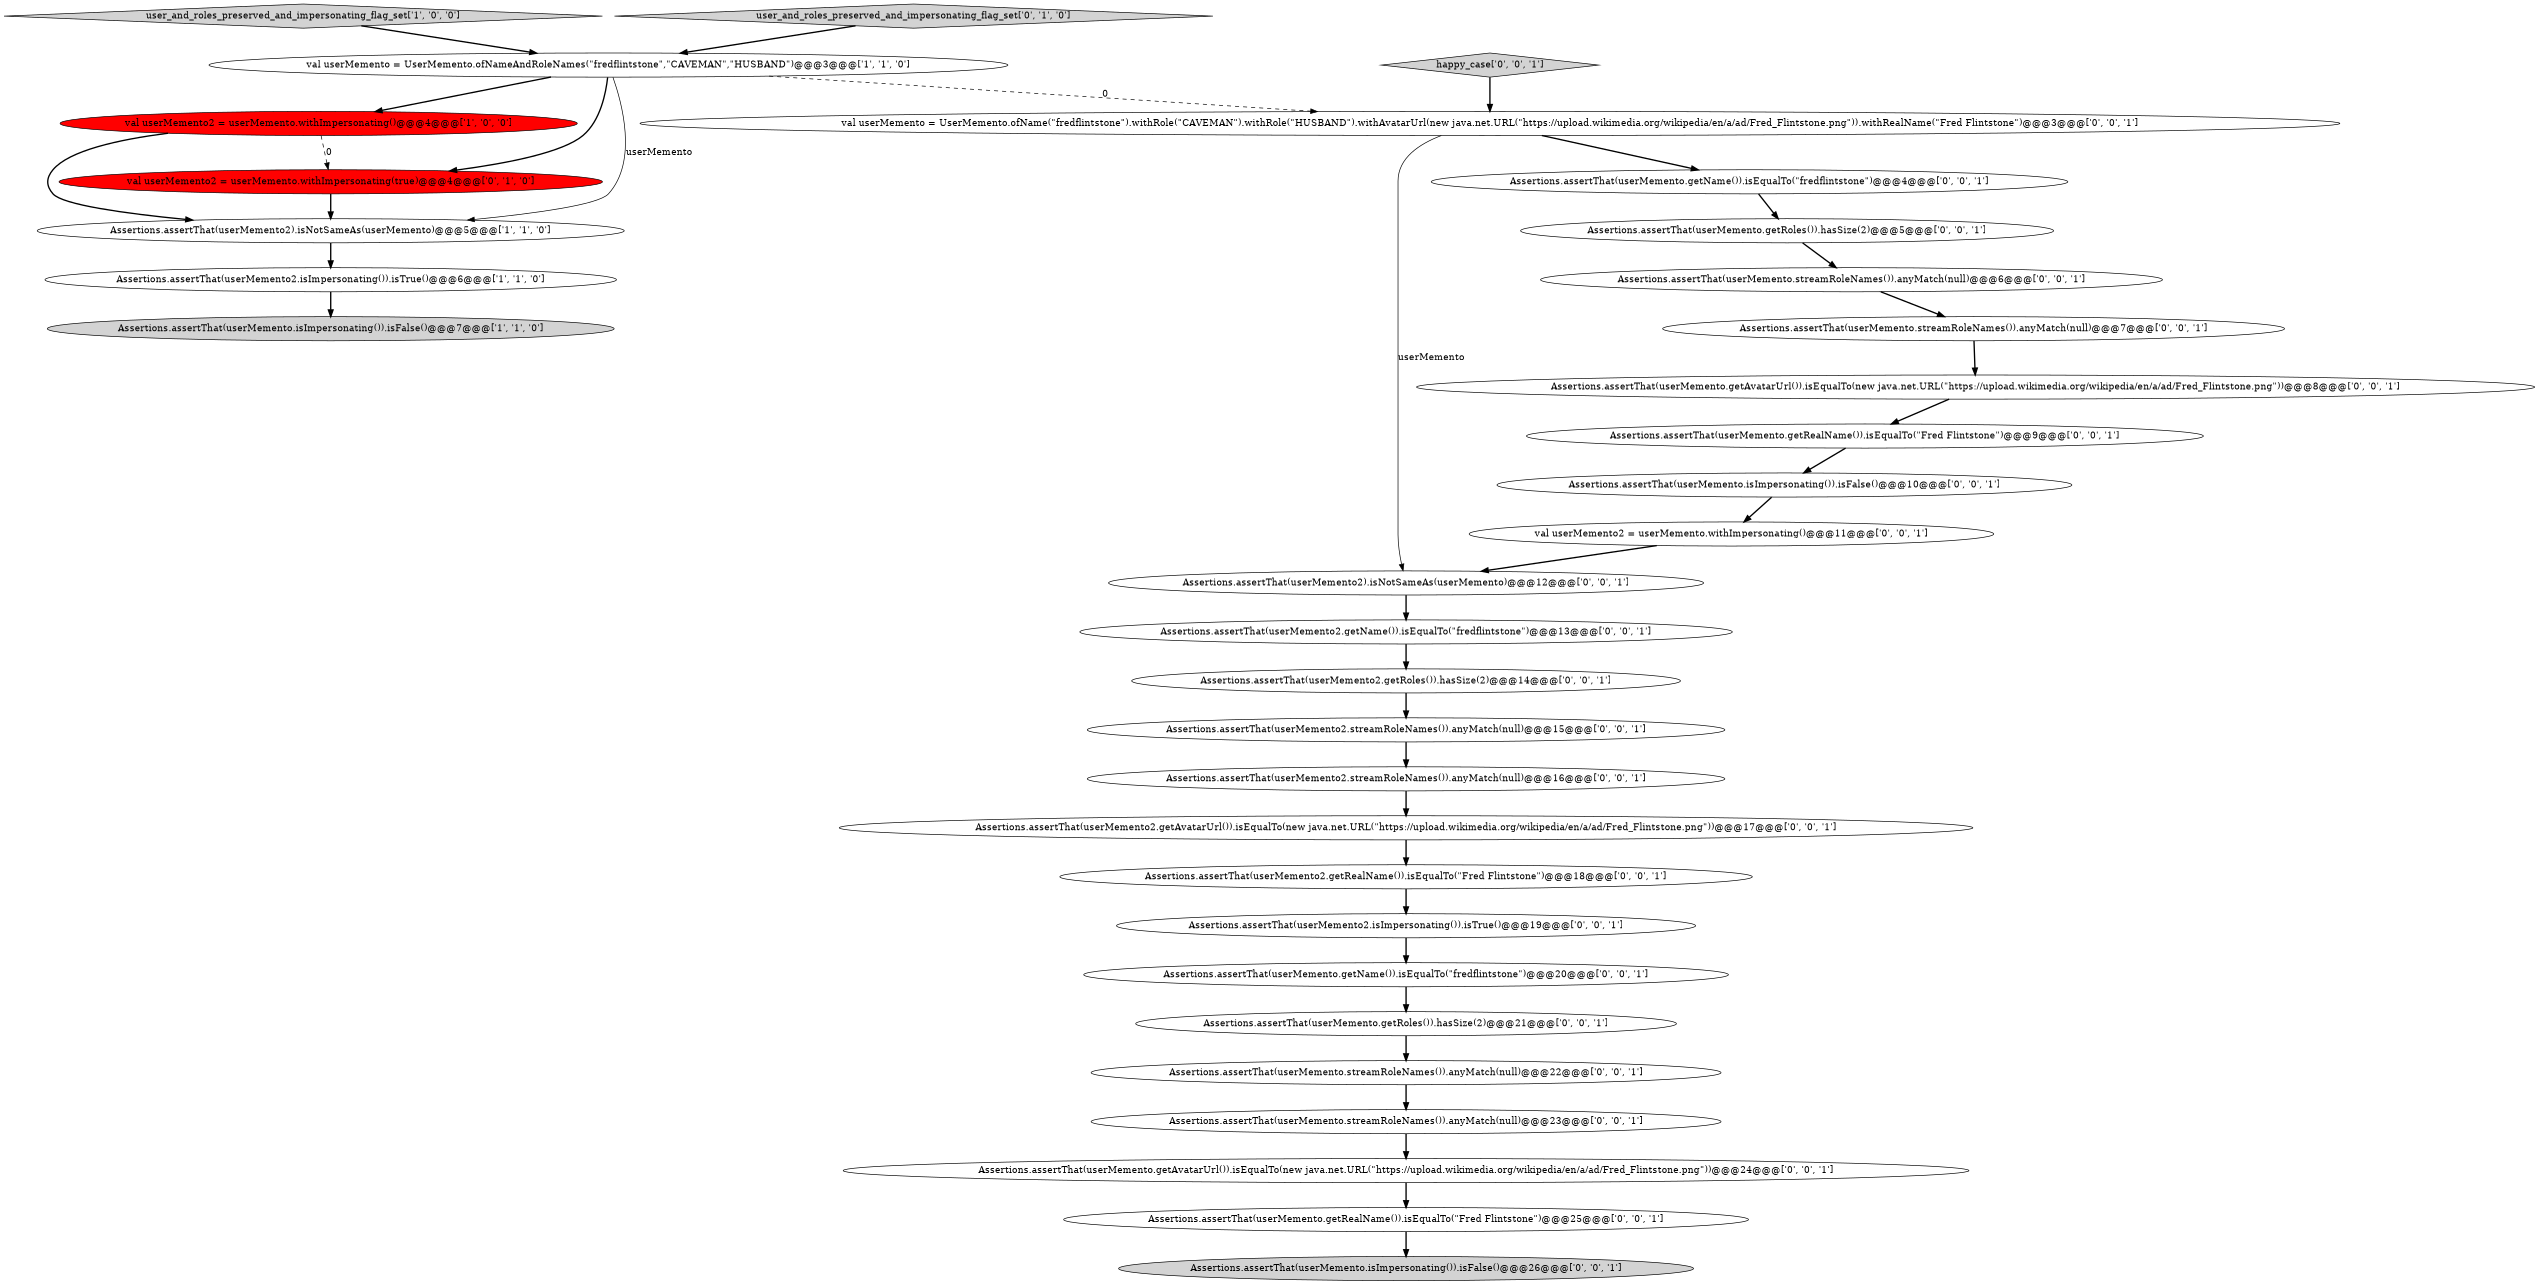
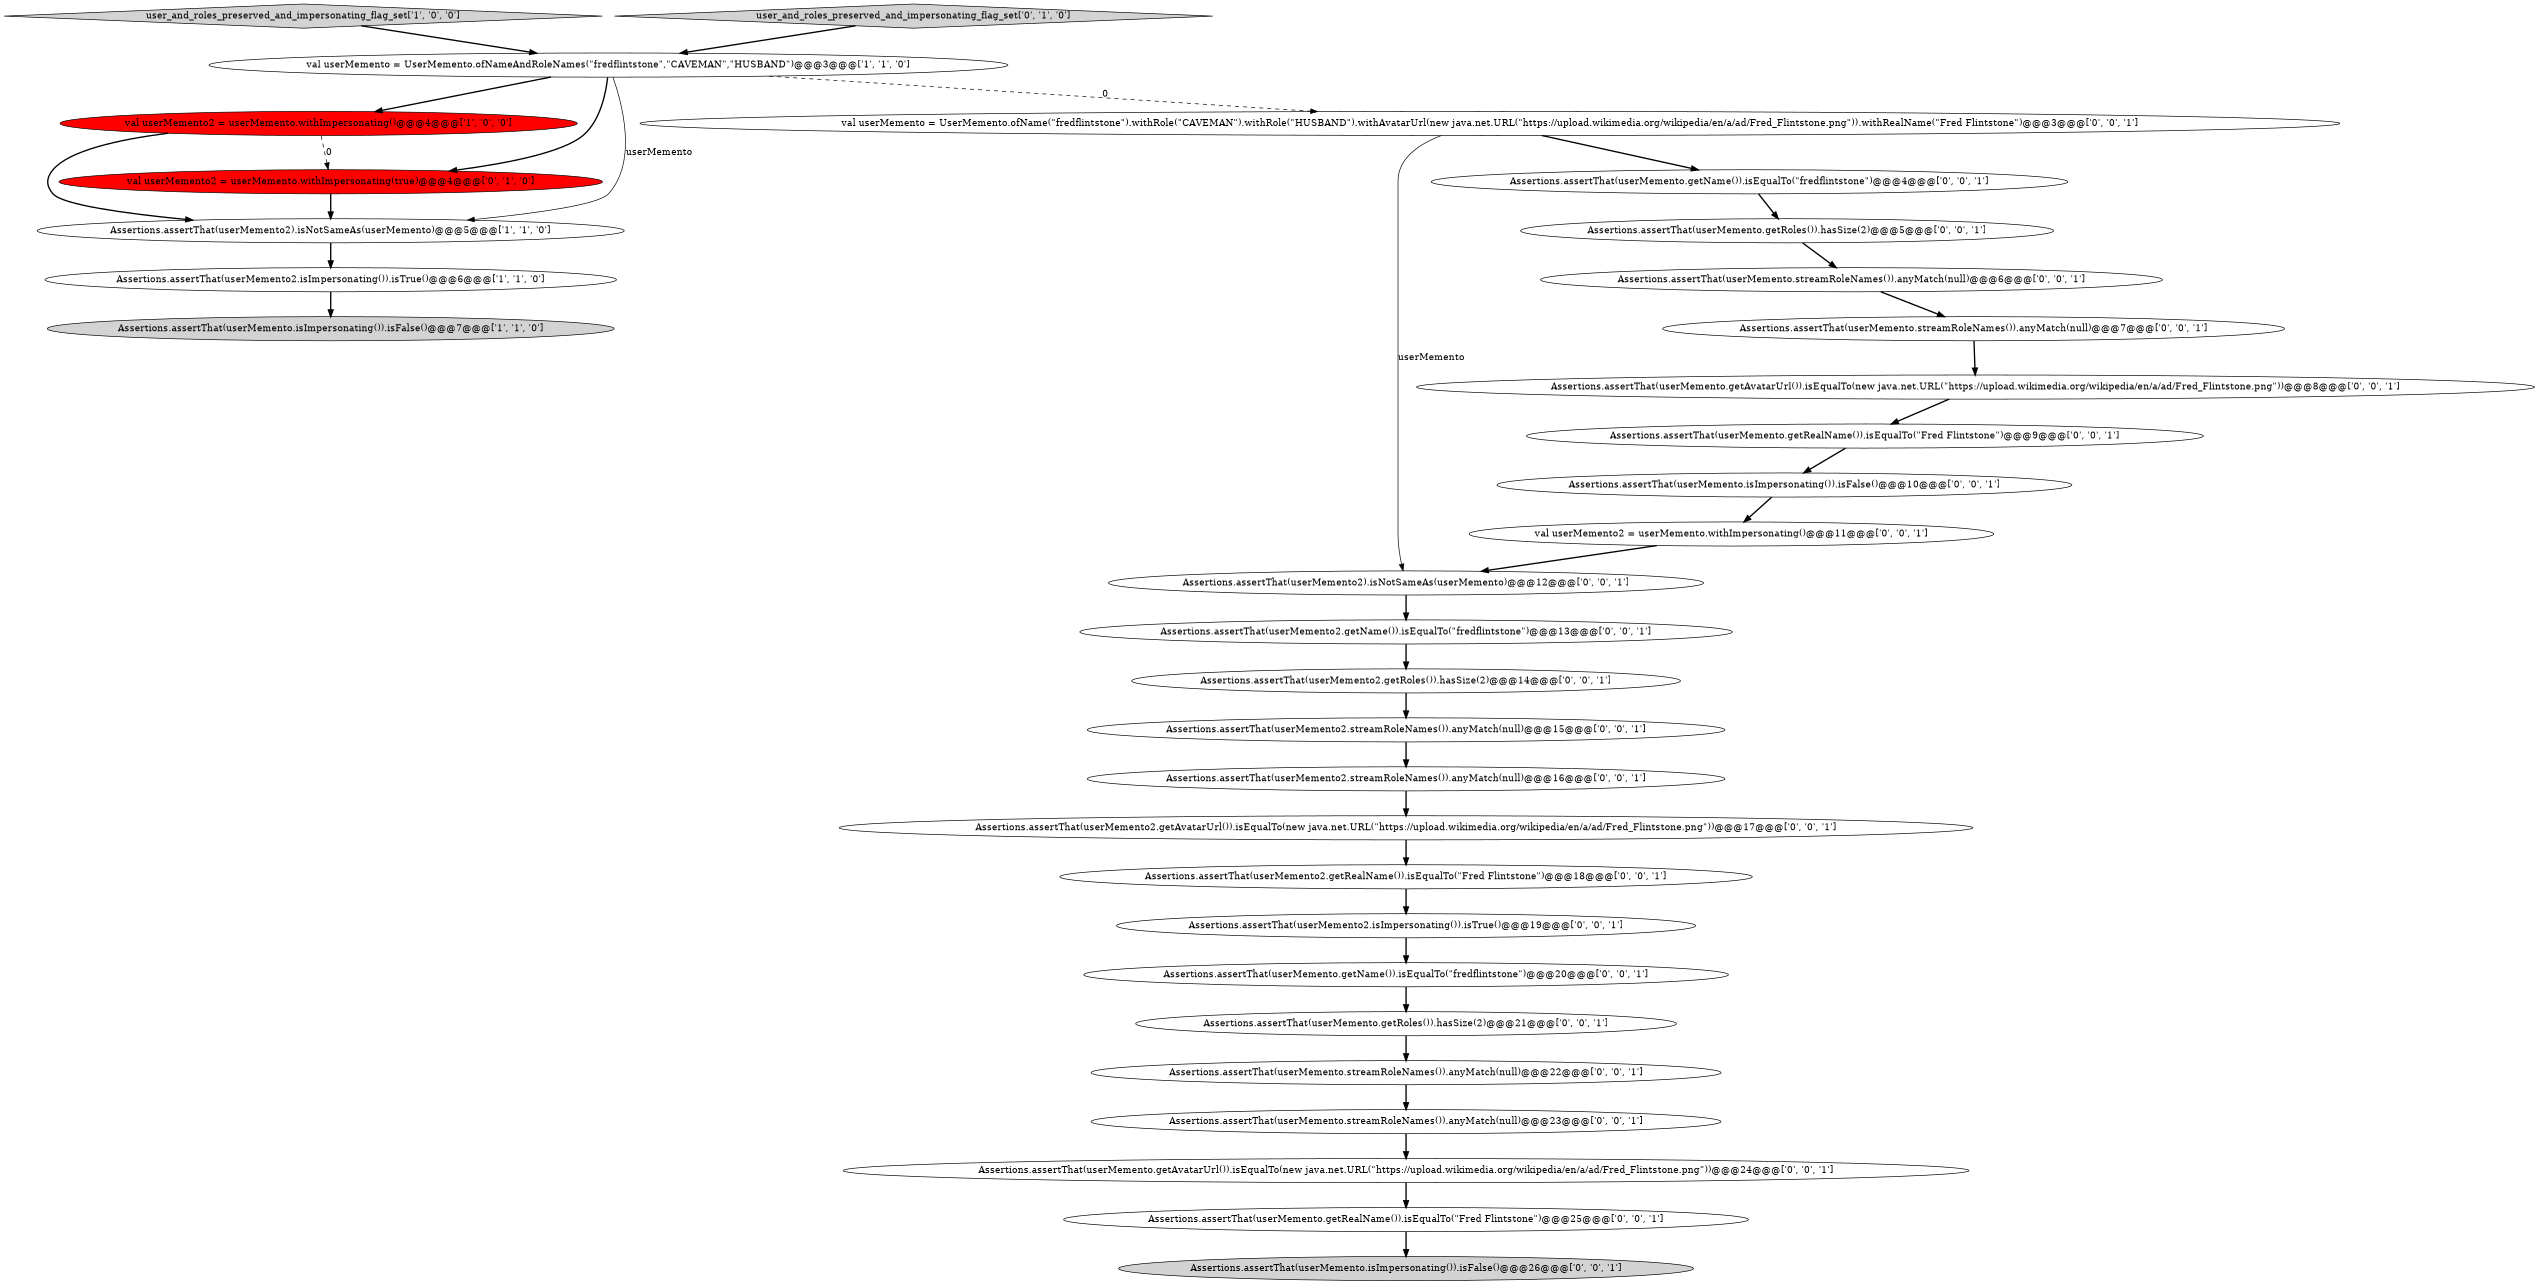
(1490, 65) -> none
